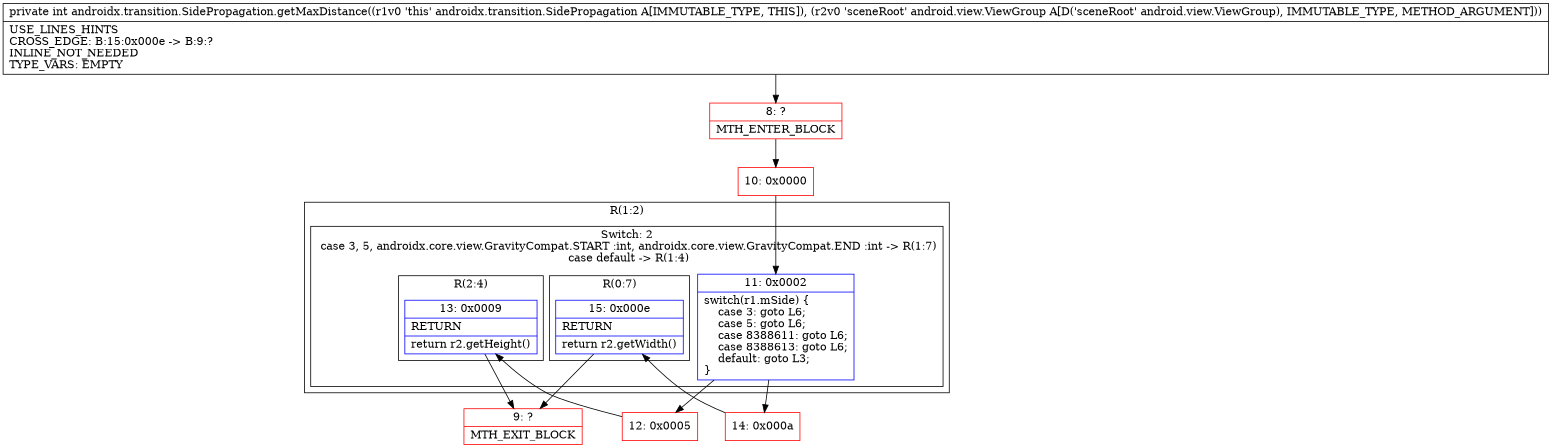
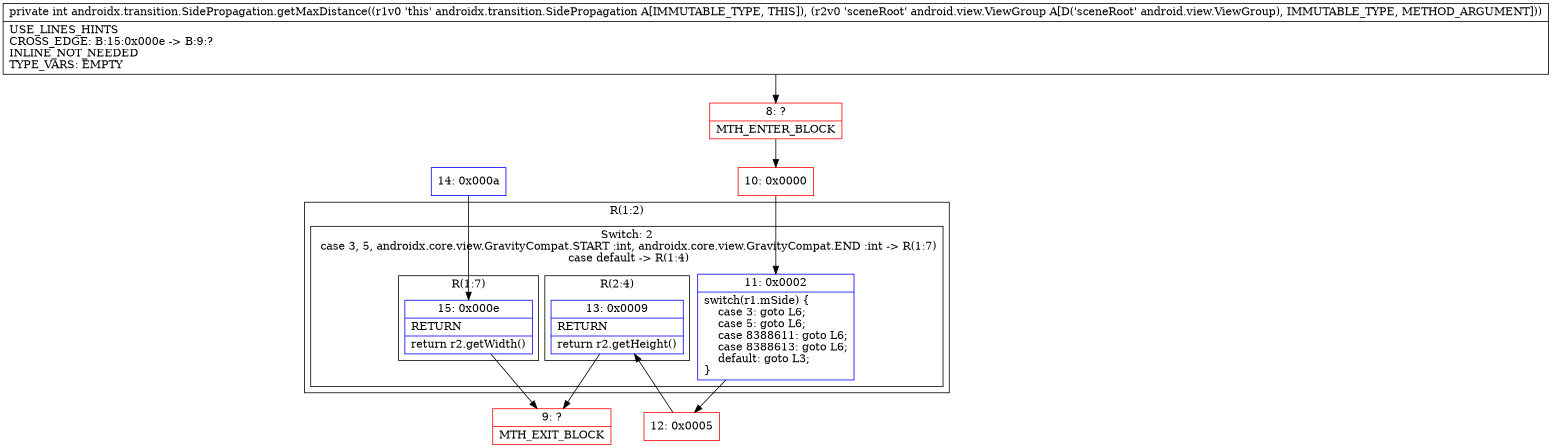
(620, 285) -> (469, 285)
(766, 398) -> none
(763, 427) -> (469, 182)
